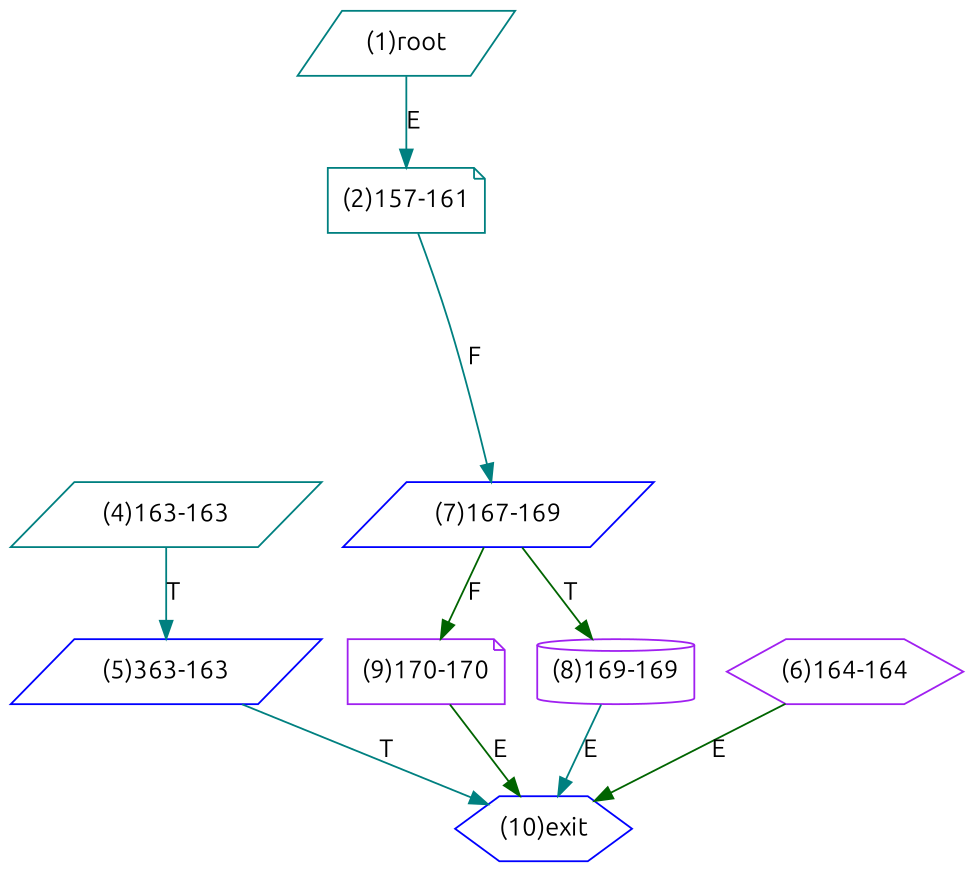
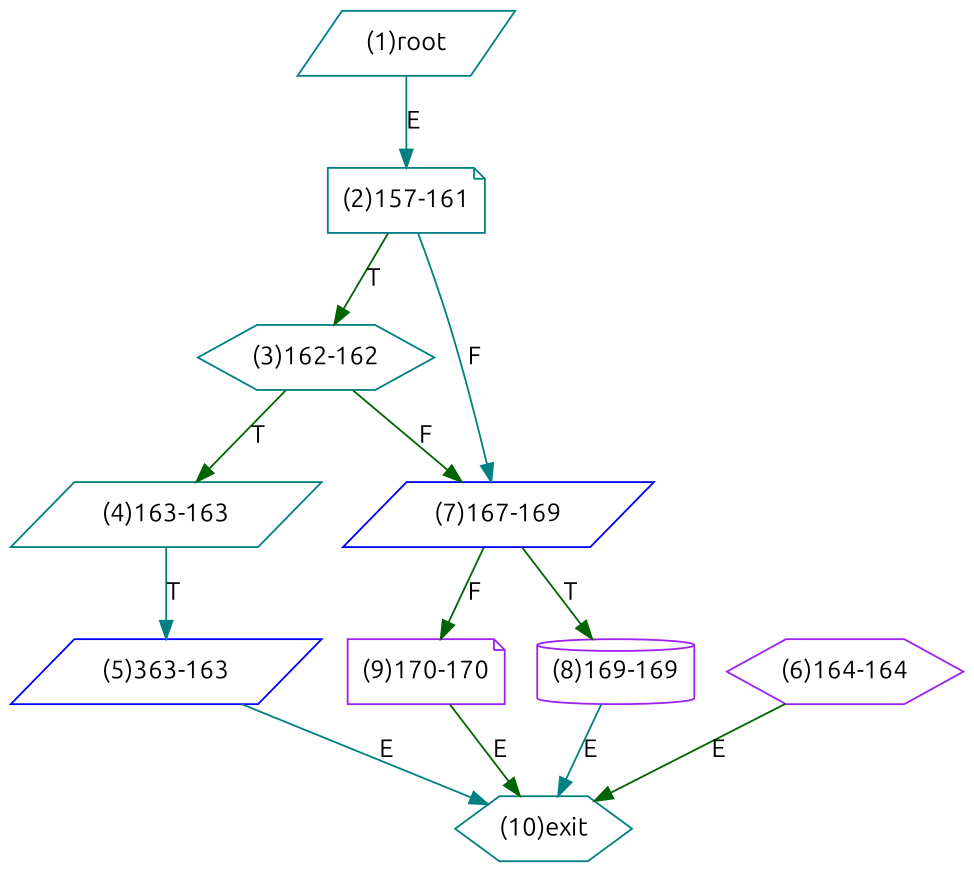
none -> (316, 358)
(386, 750) -> (386, 750)
(544, 829) -> (544, 829)
